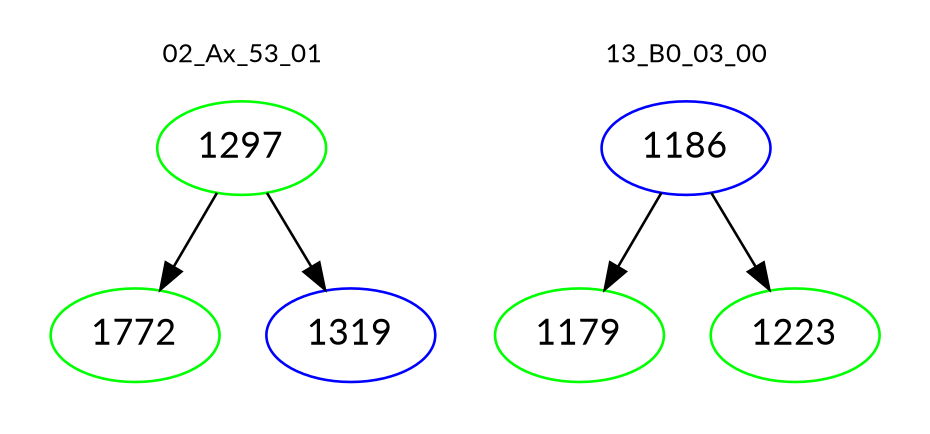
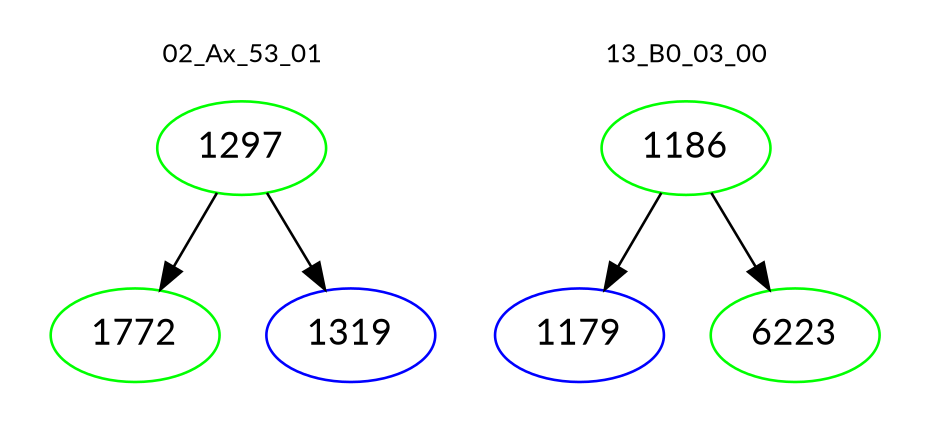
(686, 148) -> (686, 148)
(579, 335) -> (579, 335)
(795, 335) -> (795, 335)
